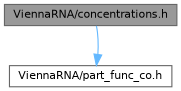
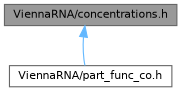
(98, 40) -> (83, 51)
